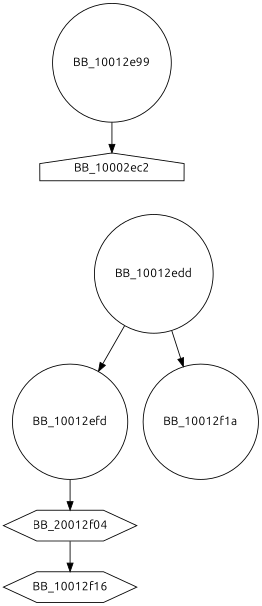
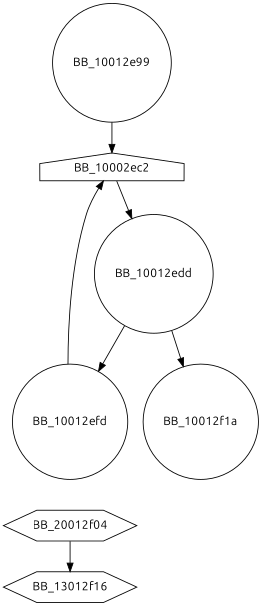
none -> (123, 196)
(70, 491) -> (74, 274)
(70, 587) -> (70, 587)
